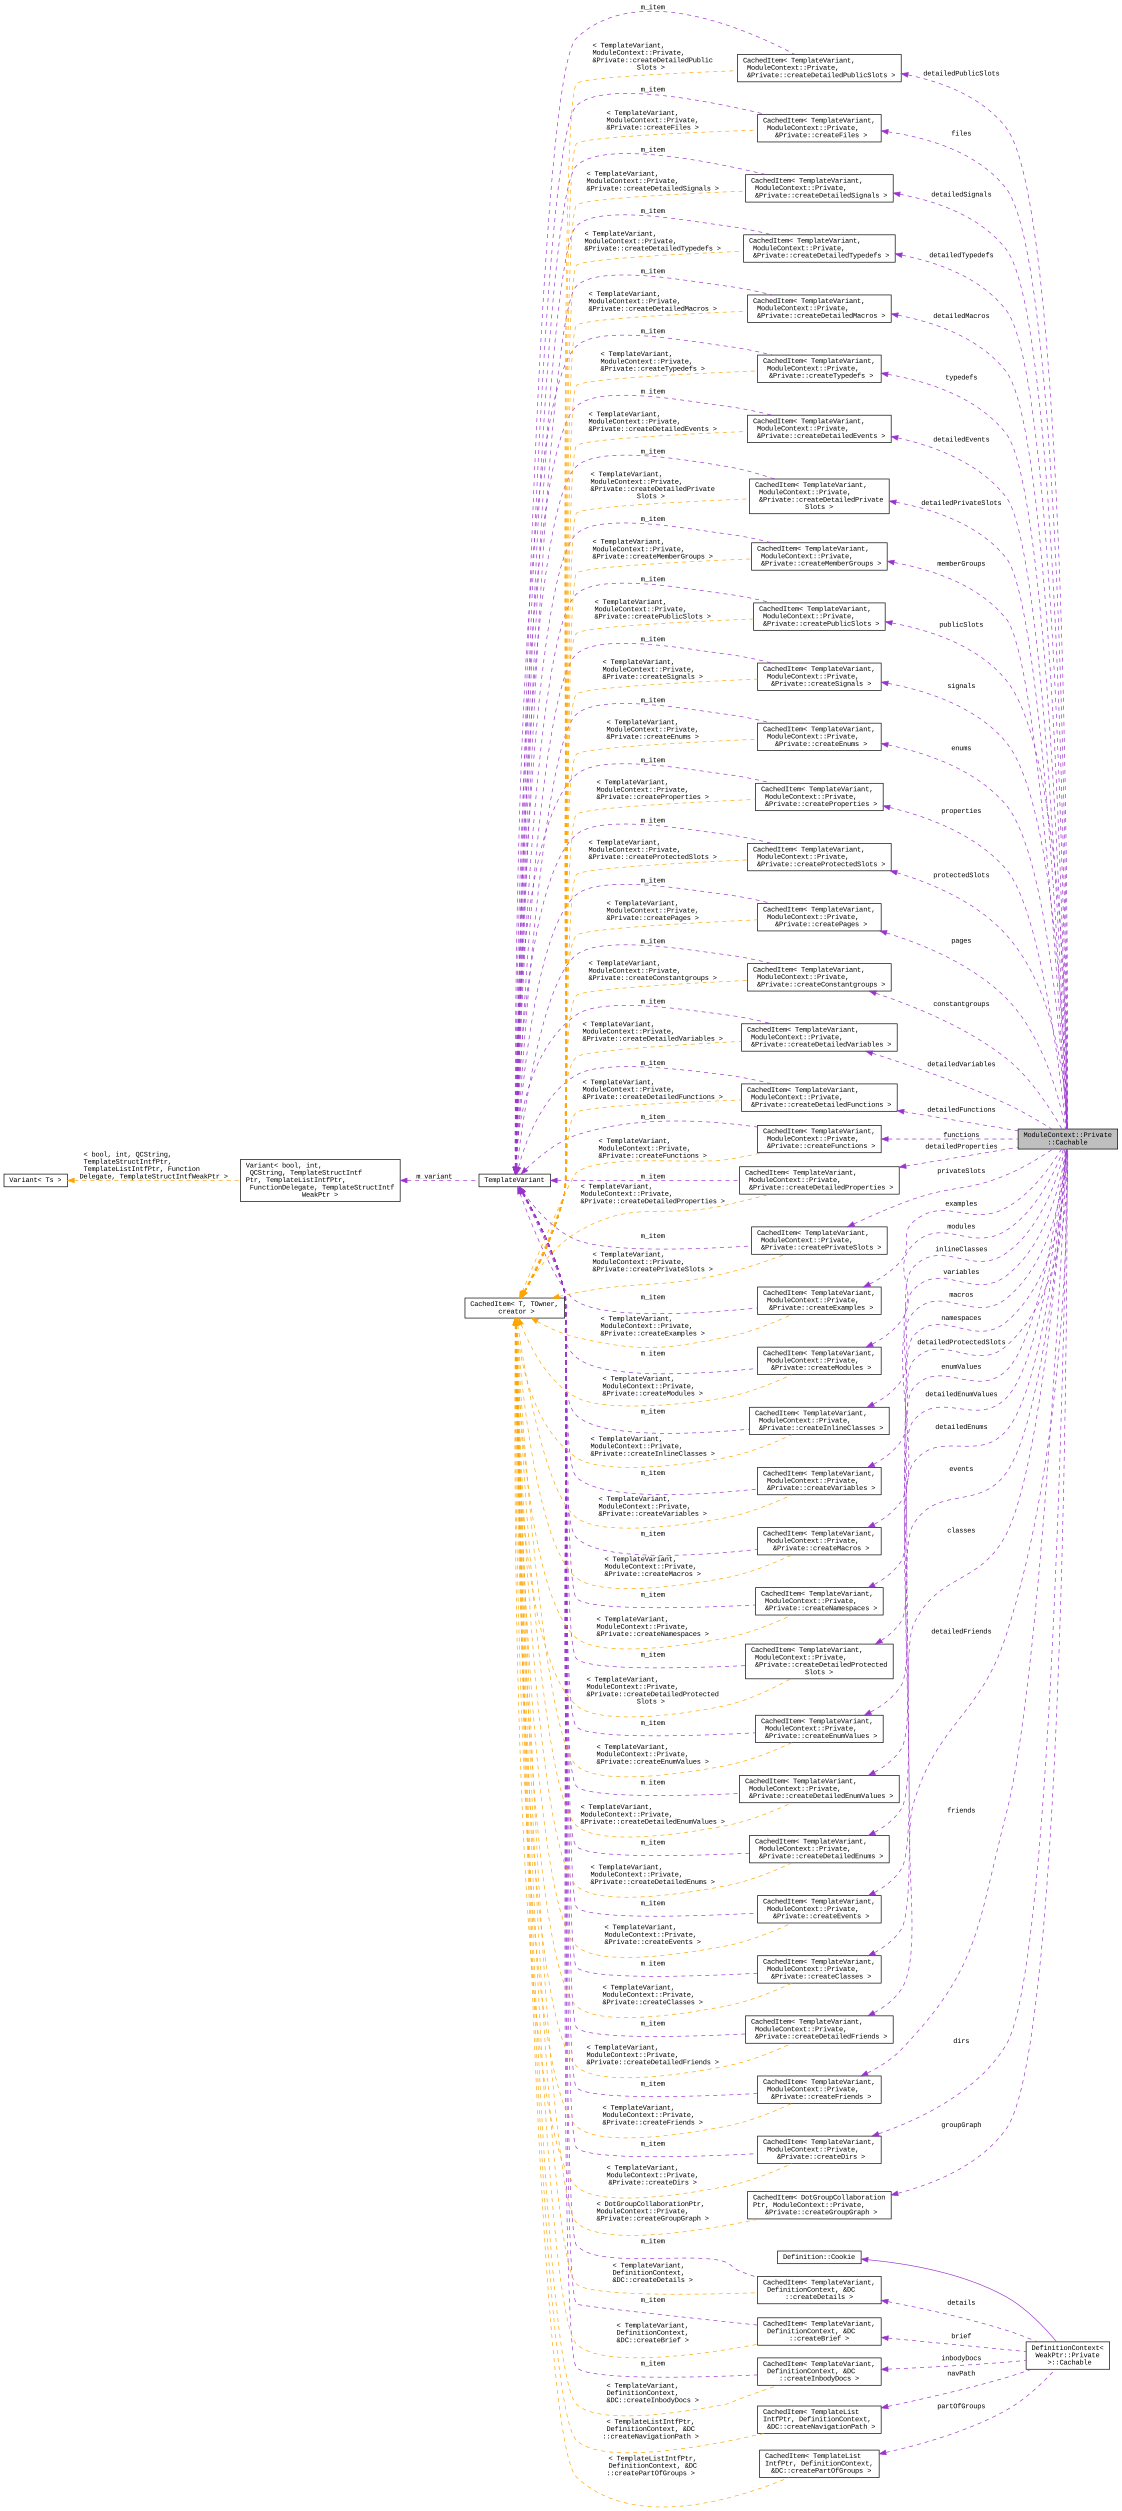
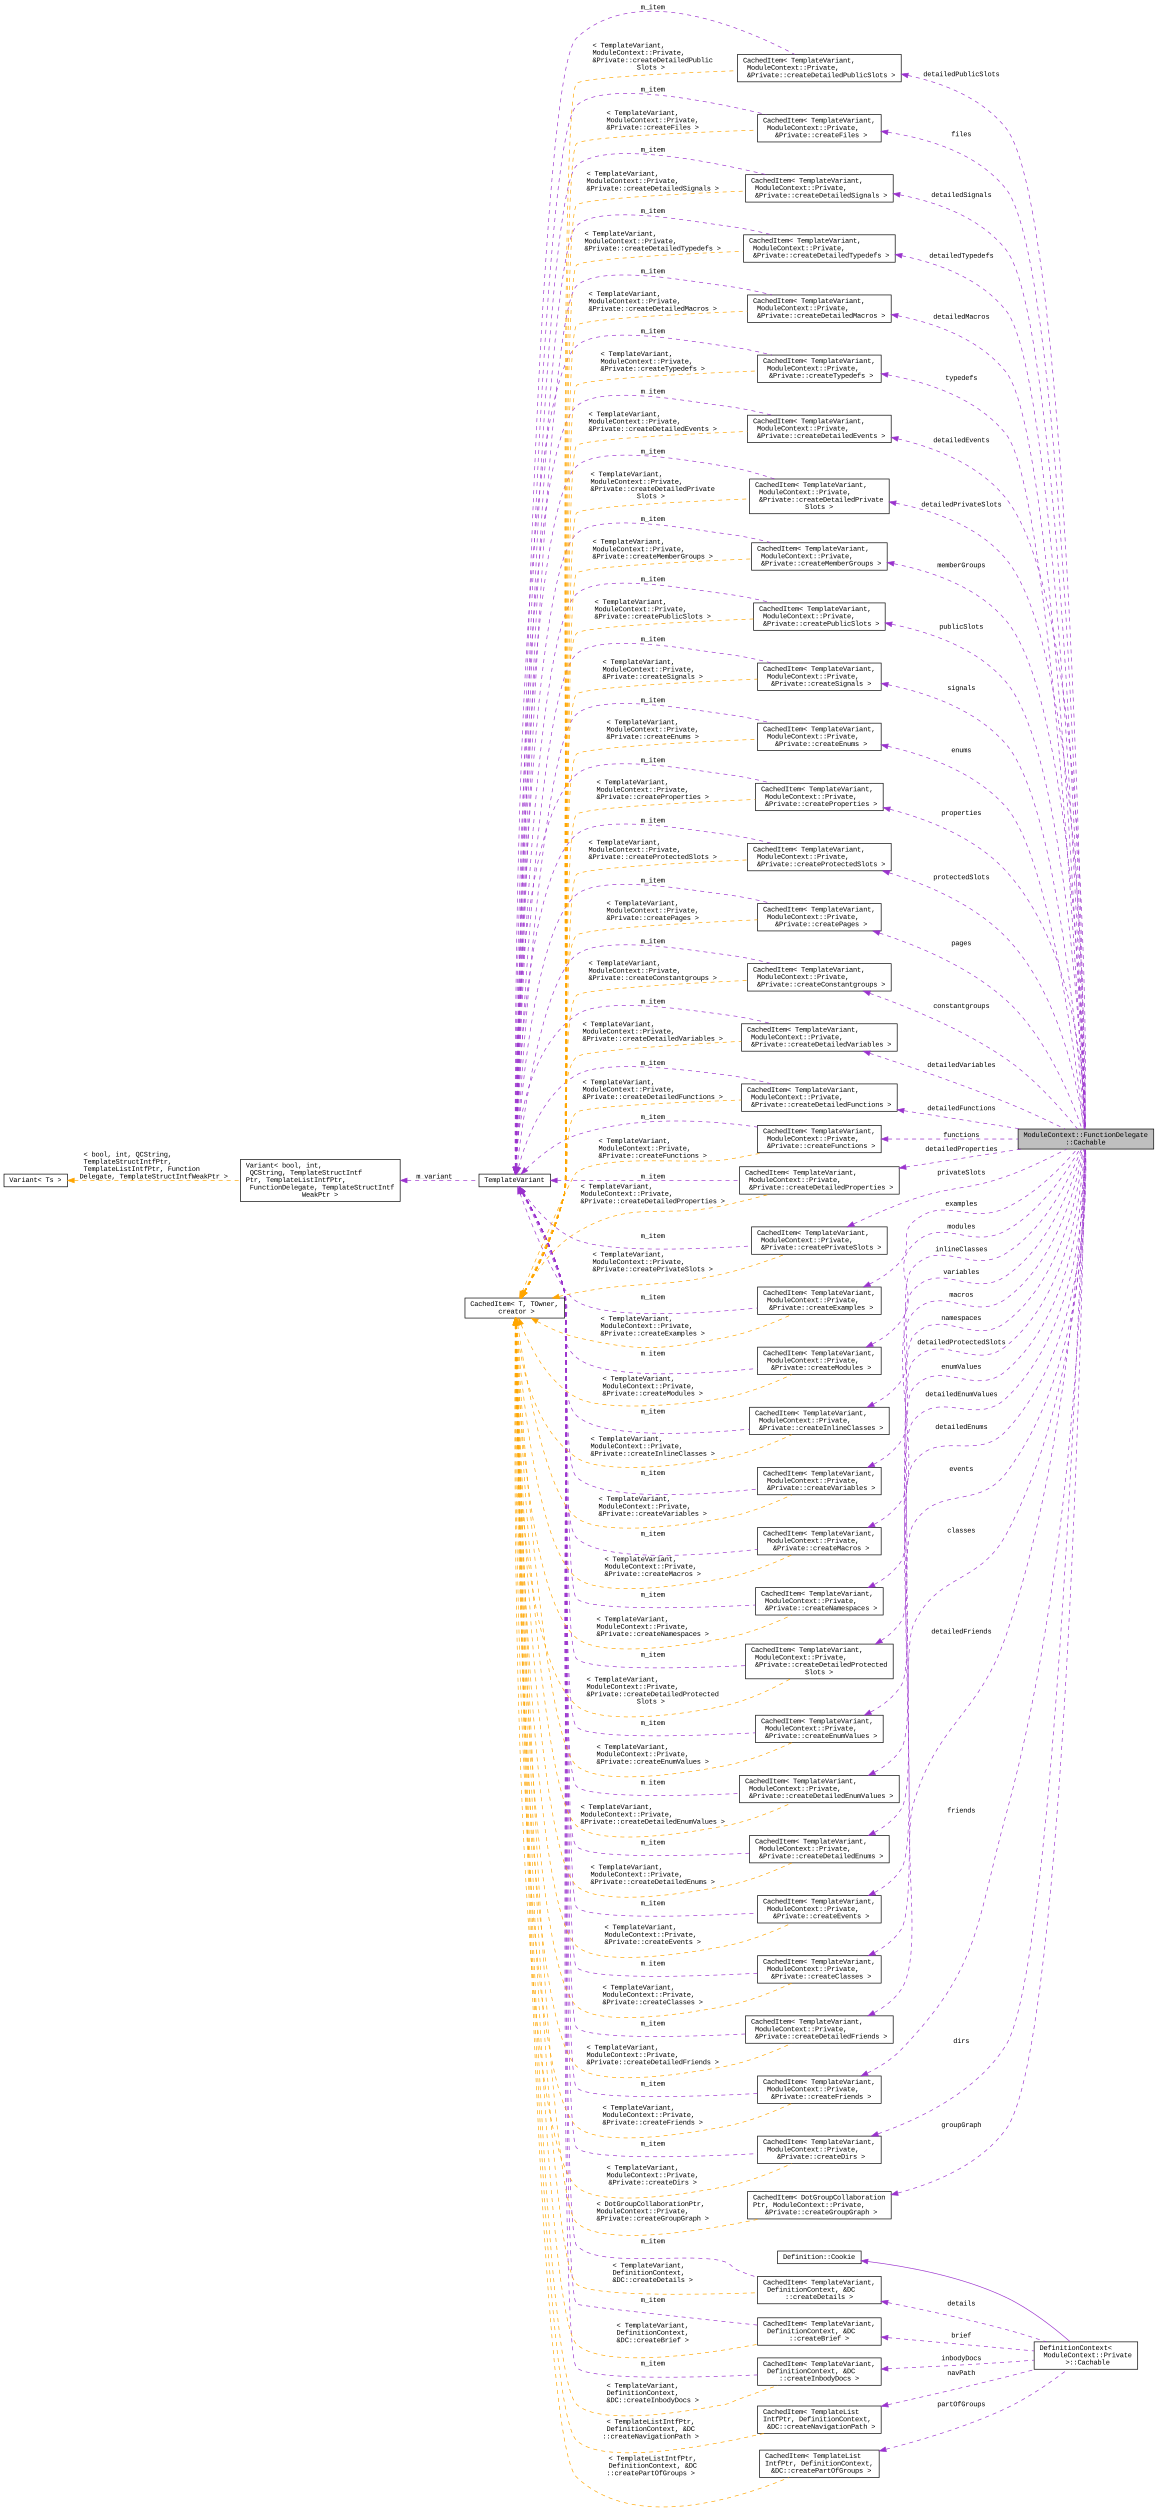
(1068, 1139) -> (1086, 1139)
(1068, 2356) -> (1086, 2356)
